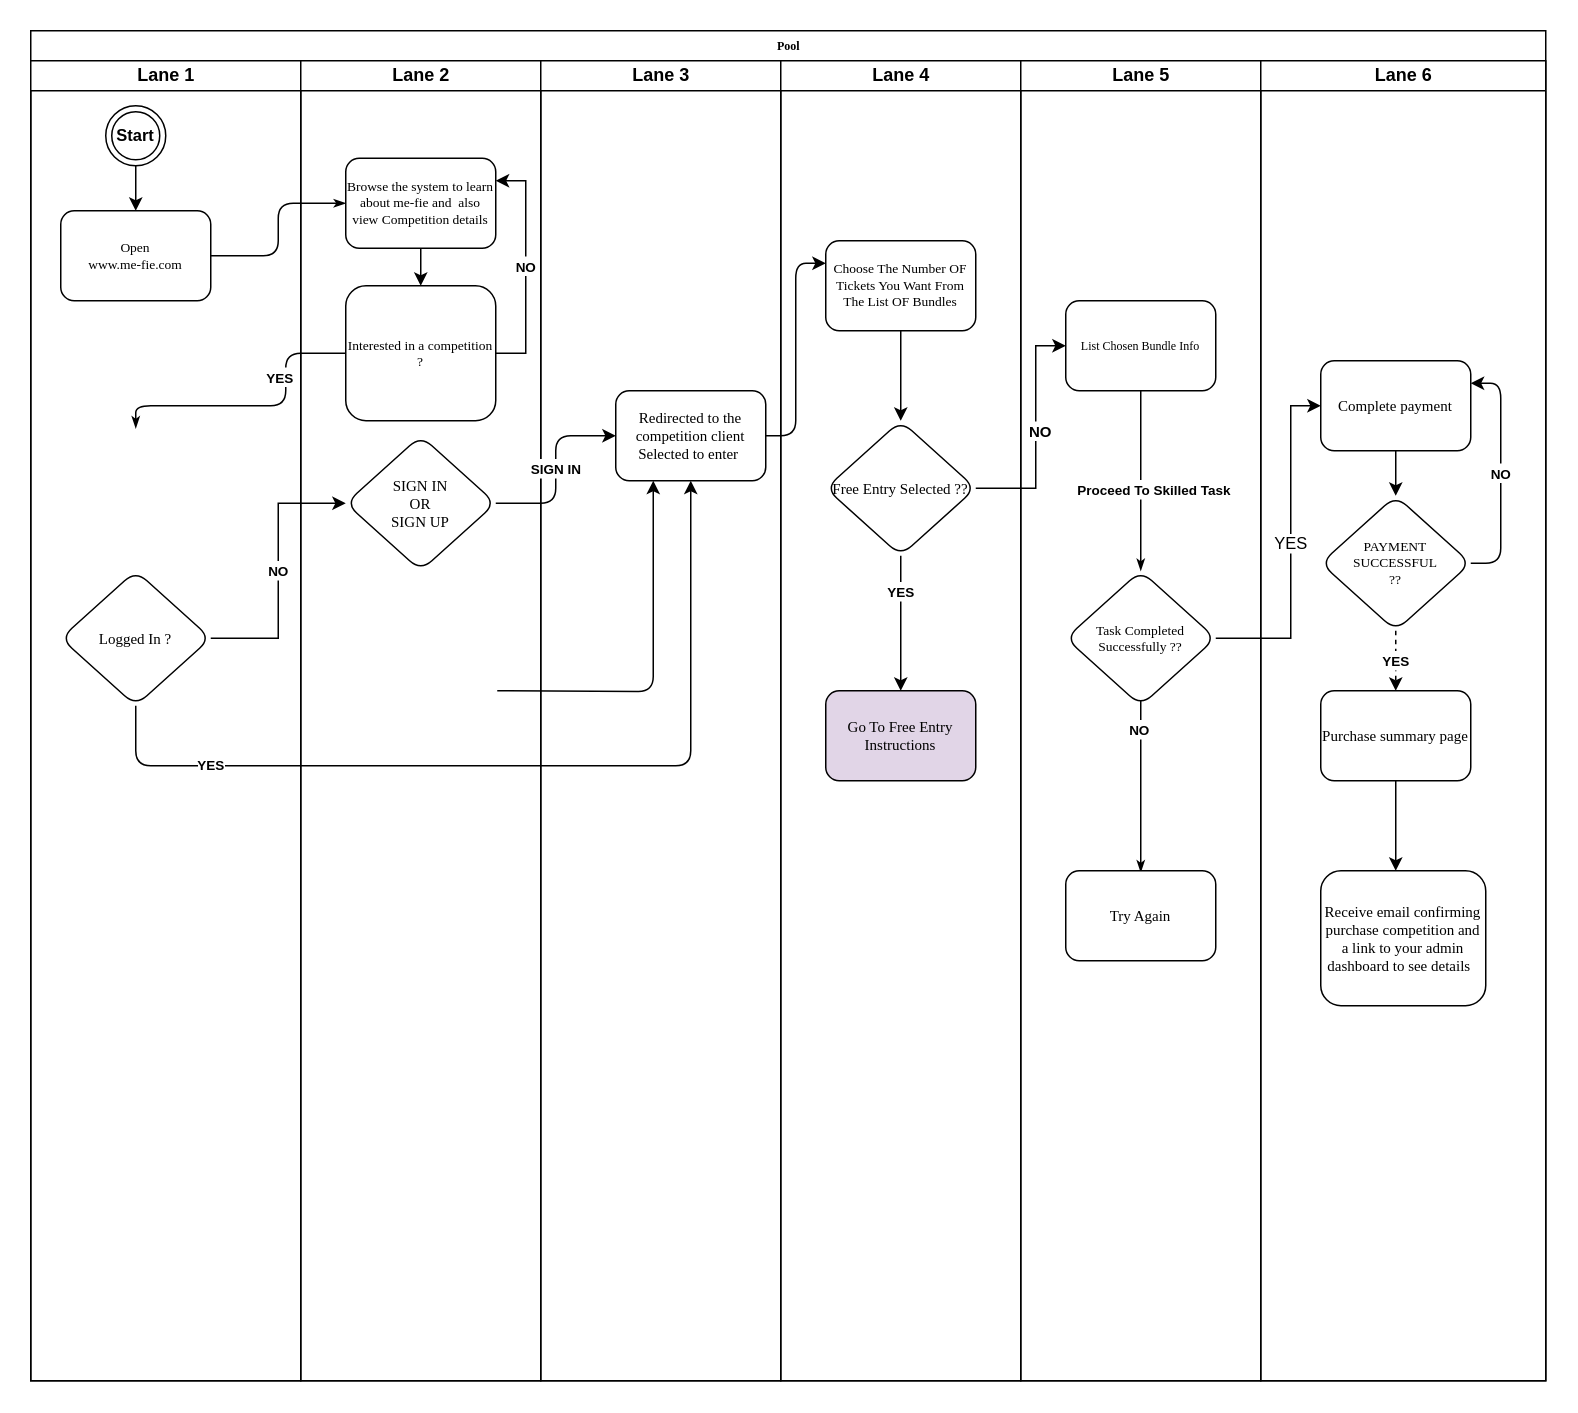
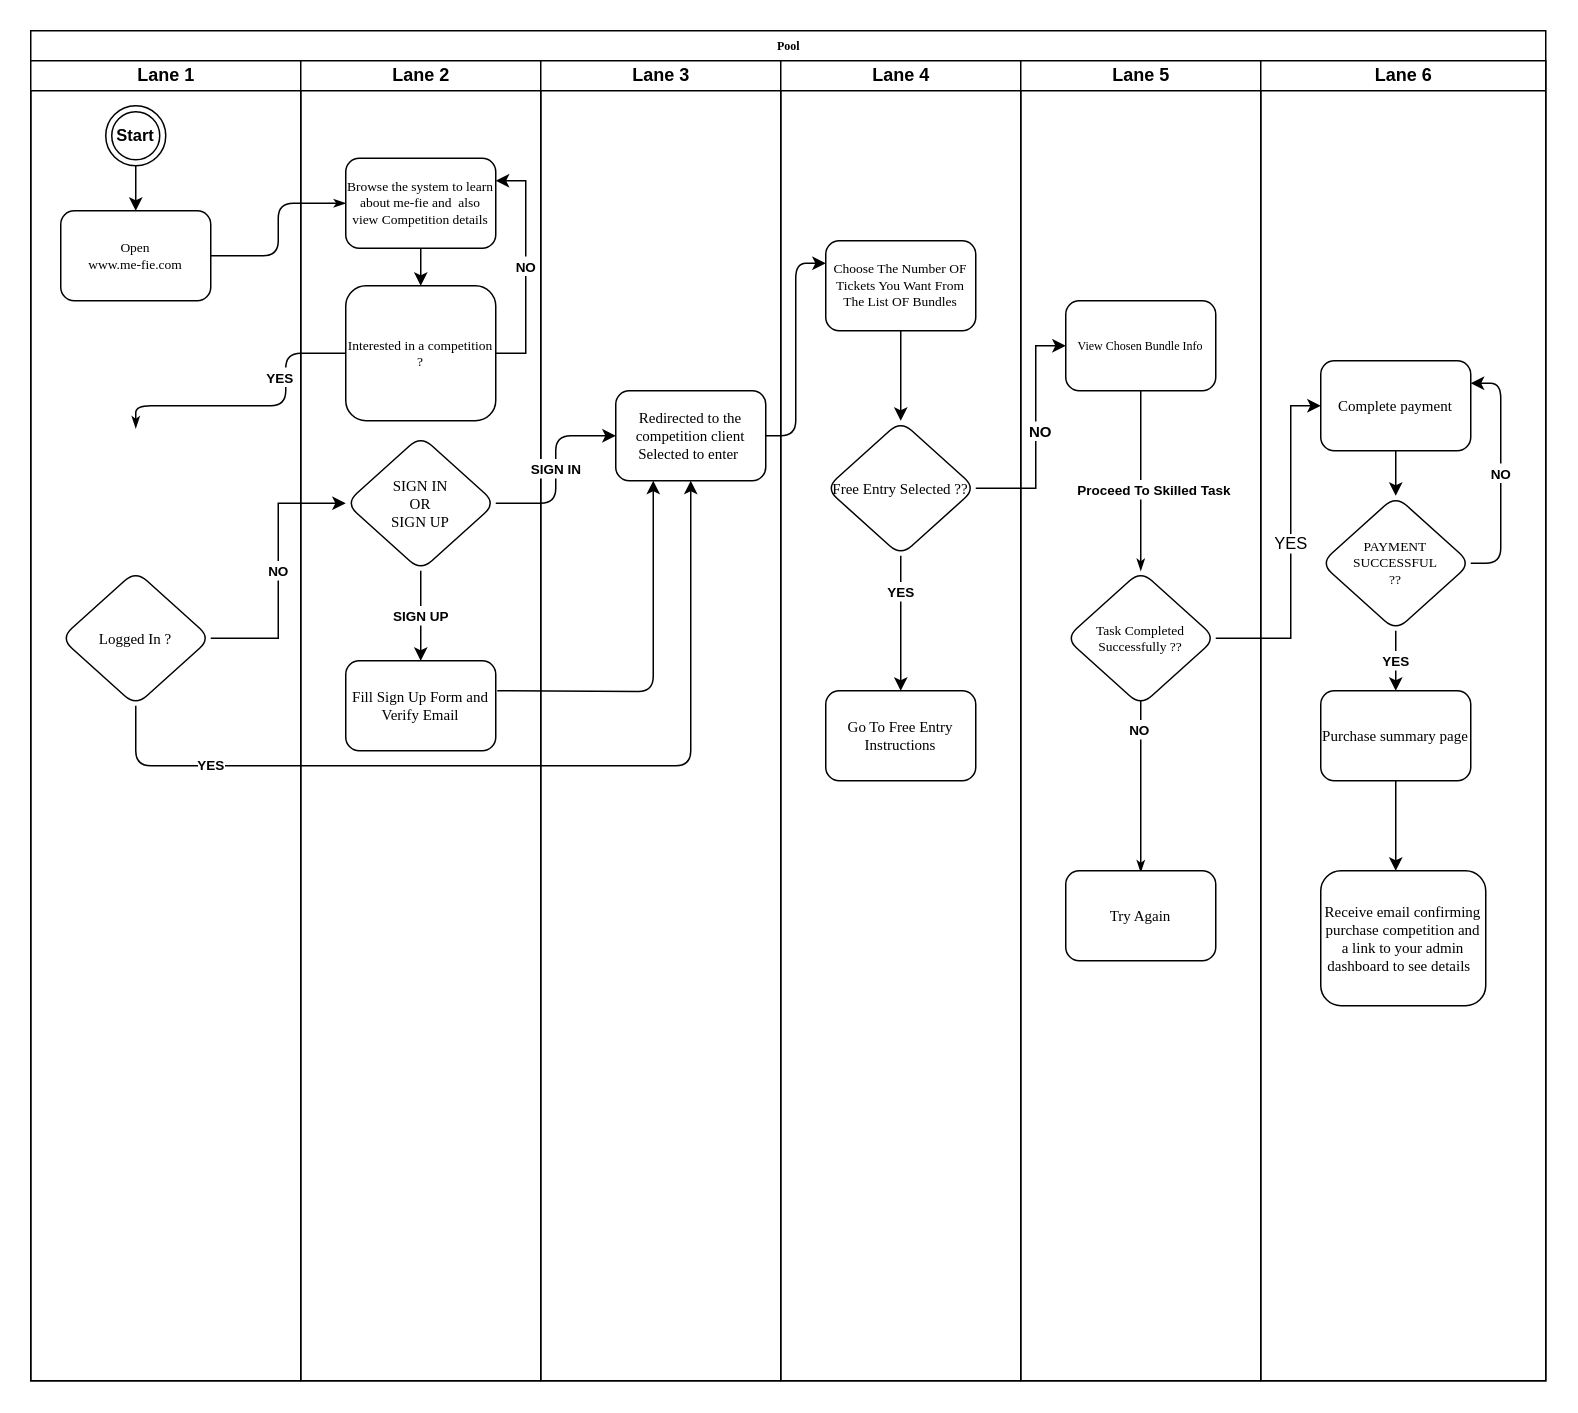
(1141, 346) -> (1141, 346)
none -> (421, 611)
(1396, 641) -> (1396, 641)
none -> (421, 706)
(901, 736) -> (901, 736)
